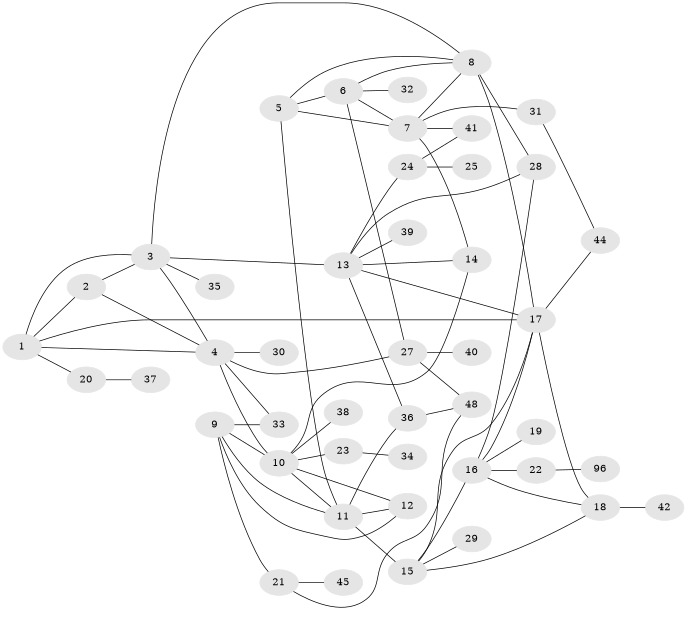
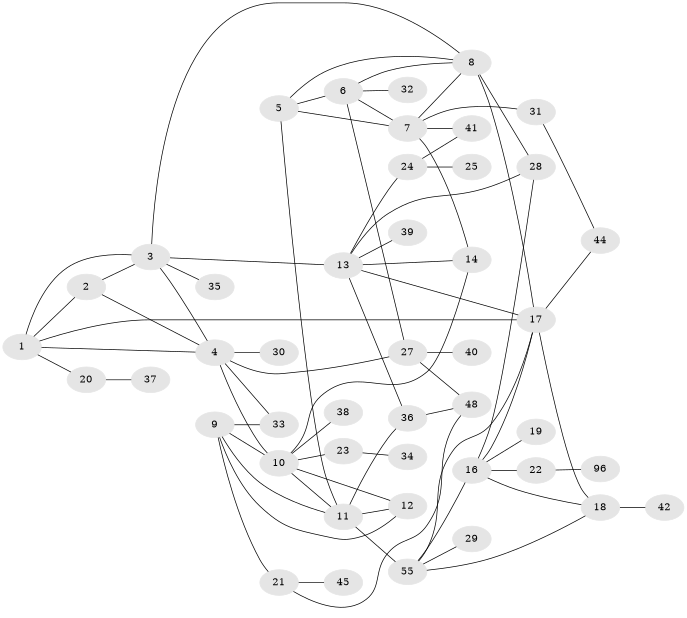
(408, 572) -> (408, 572)
